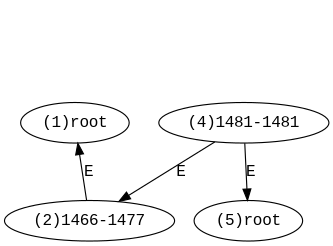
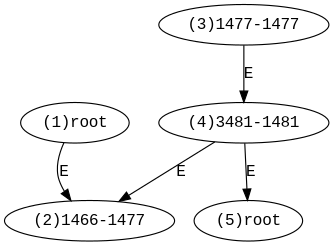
none -> (244, 25)
(244, 123) -> (244, 123)
(83, 177) -> (57, 167)
